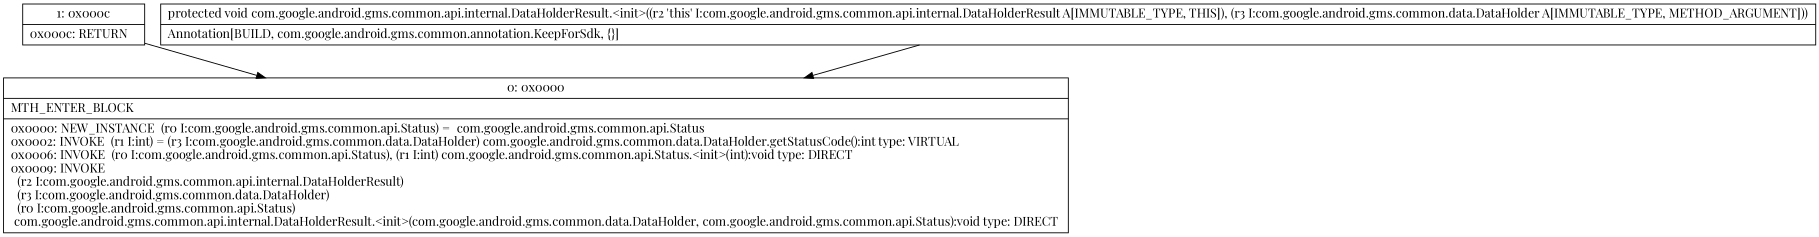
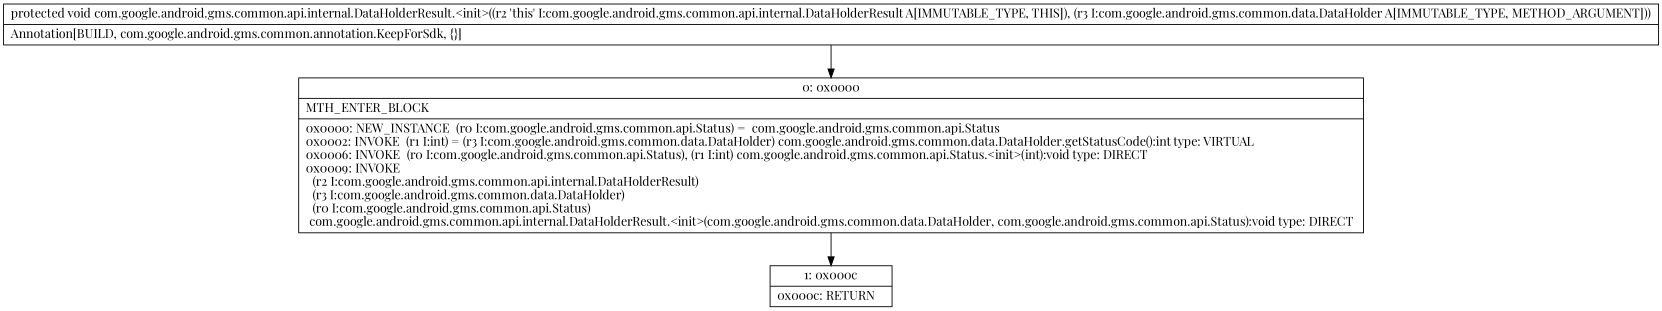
(201, 59) -> (831, 245)
